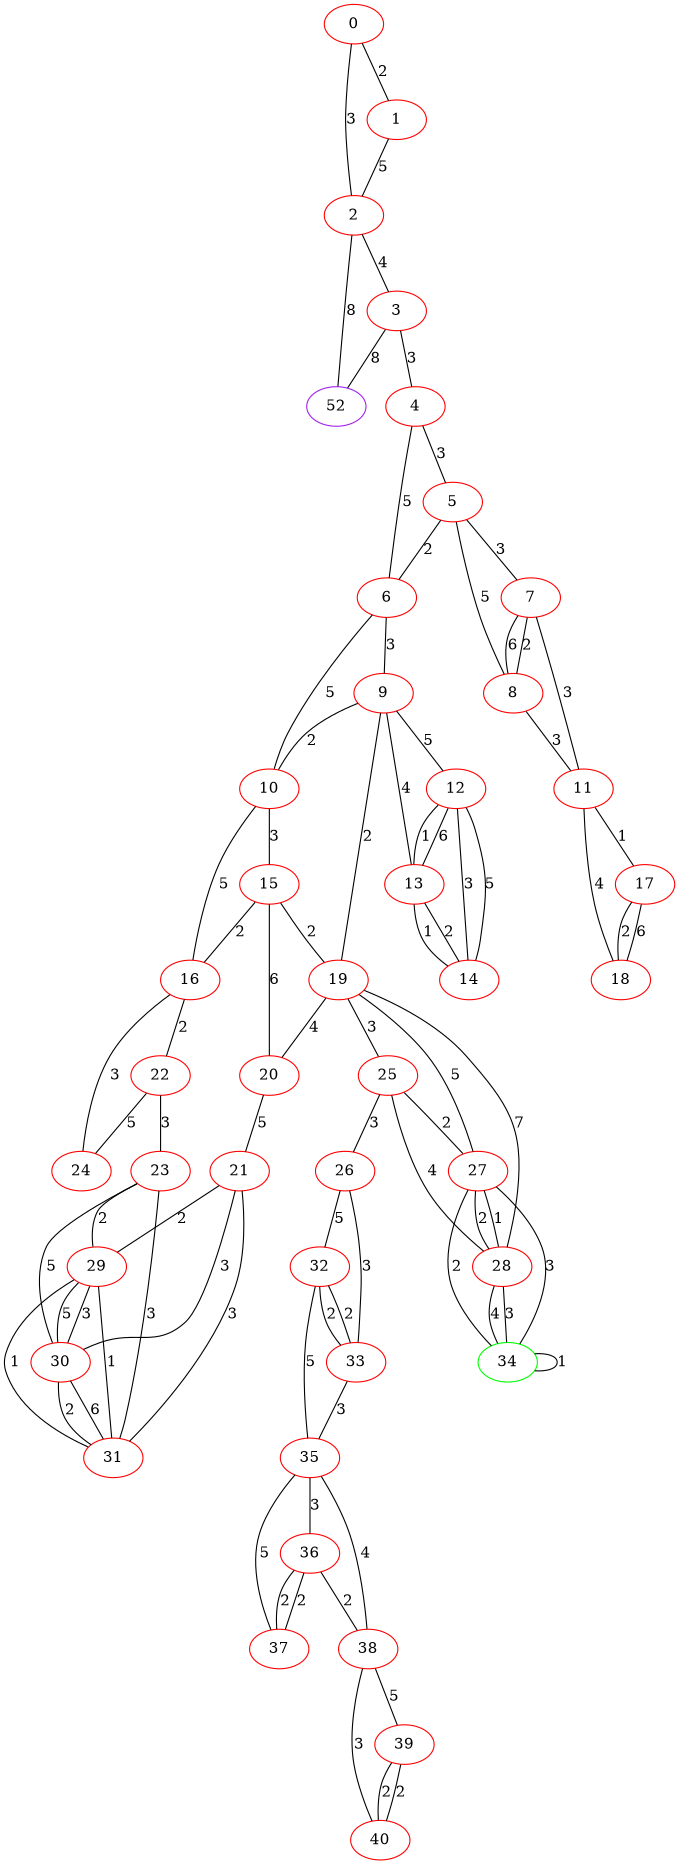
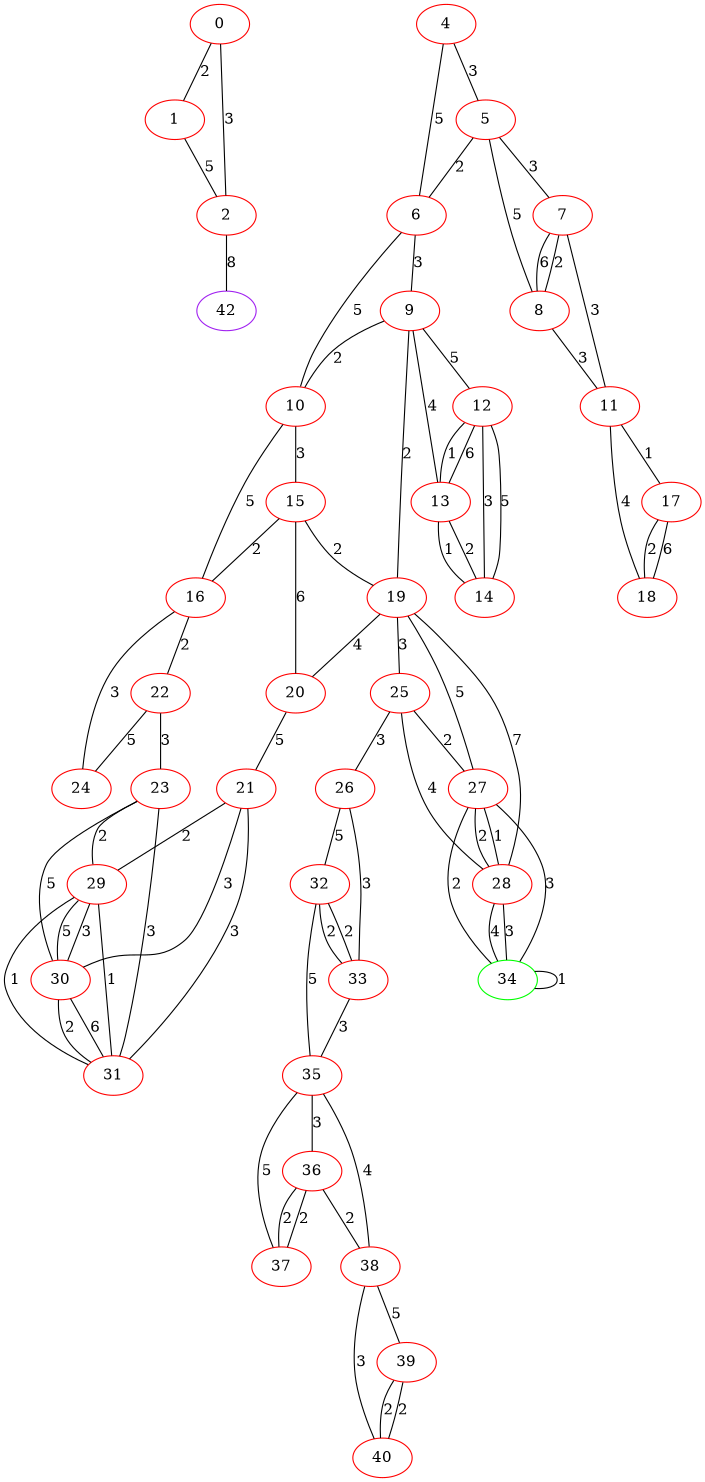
(397, 311) -> none
(336, 406) -> (226, 311)
